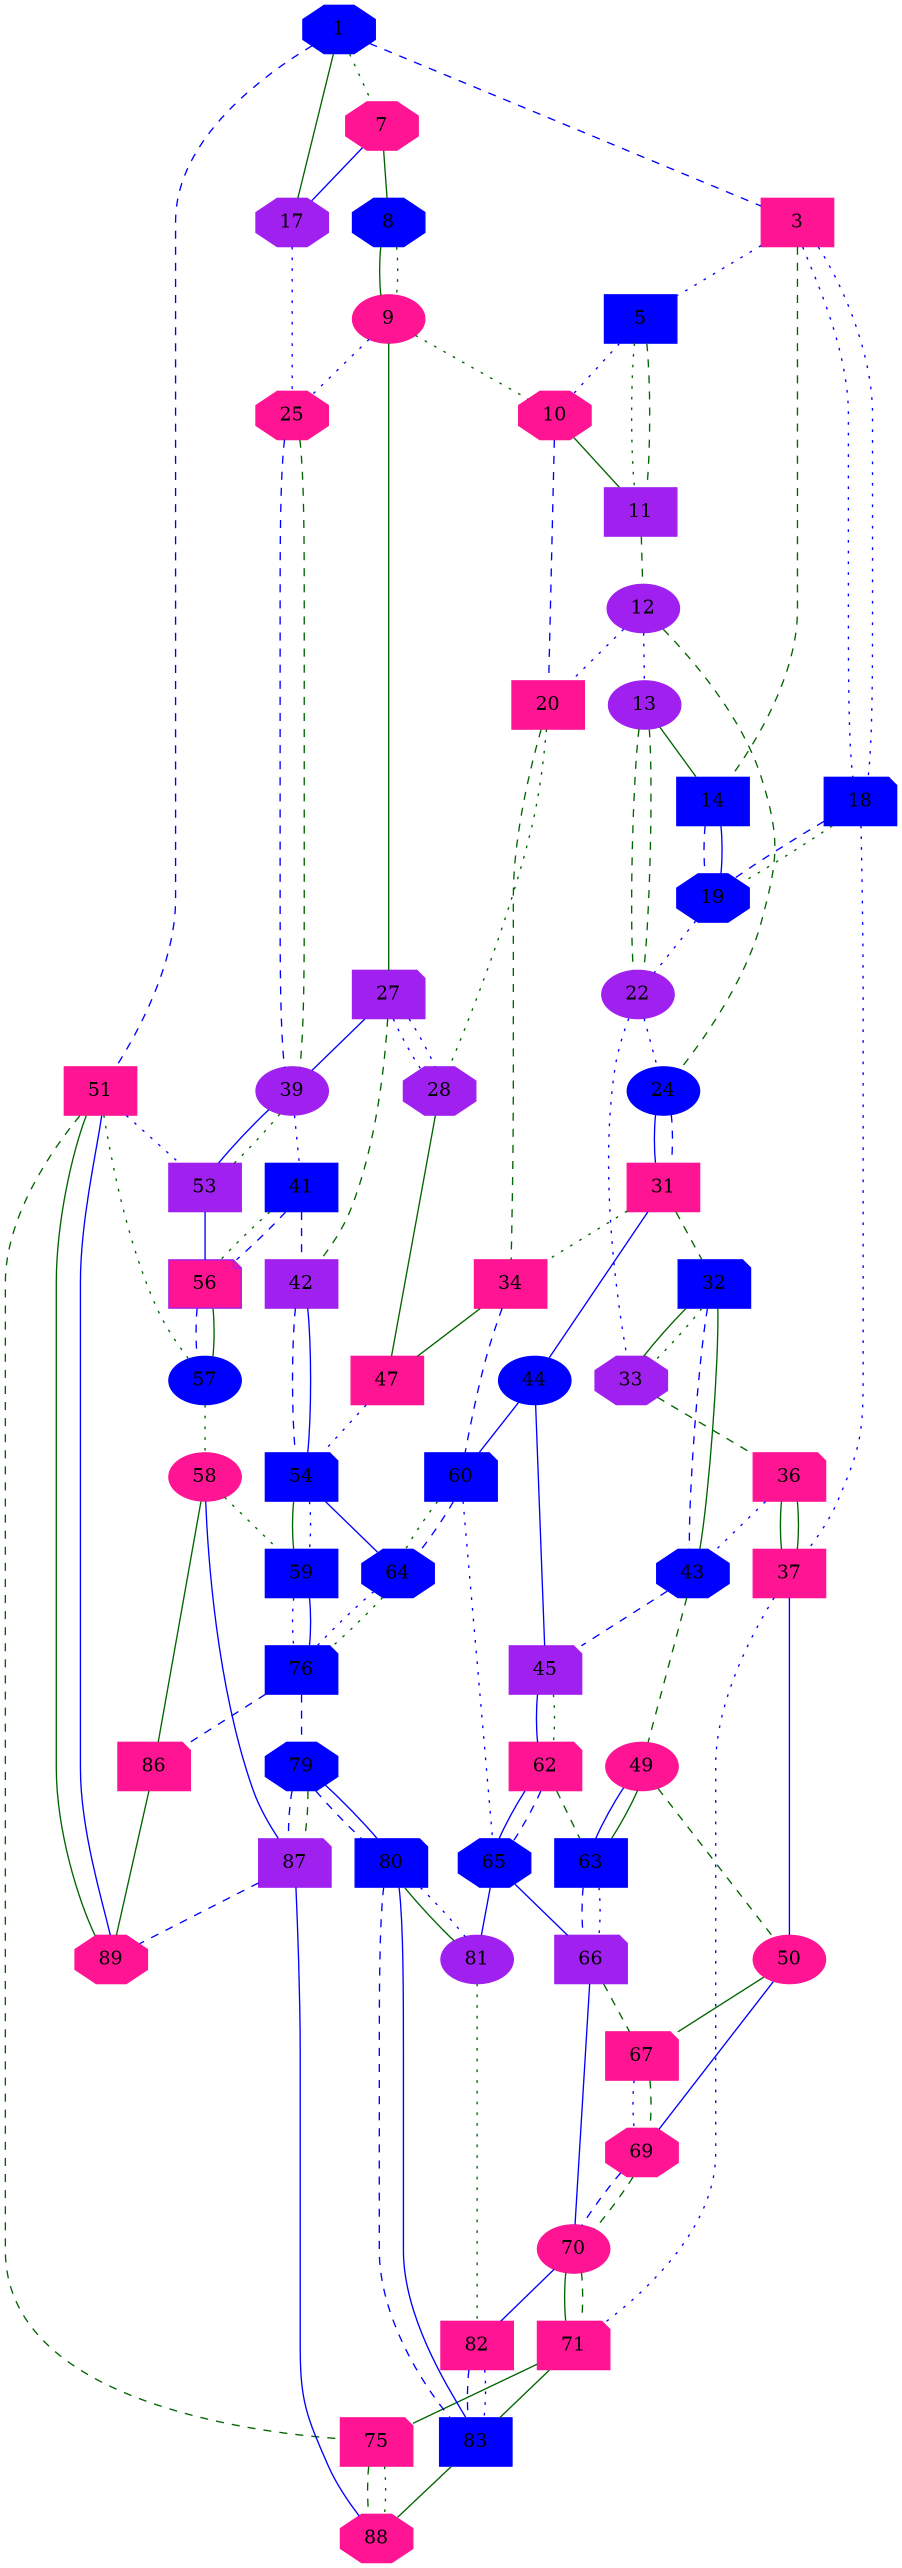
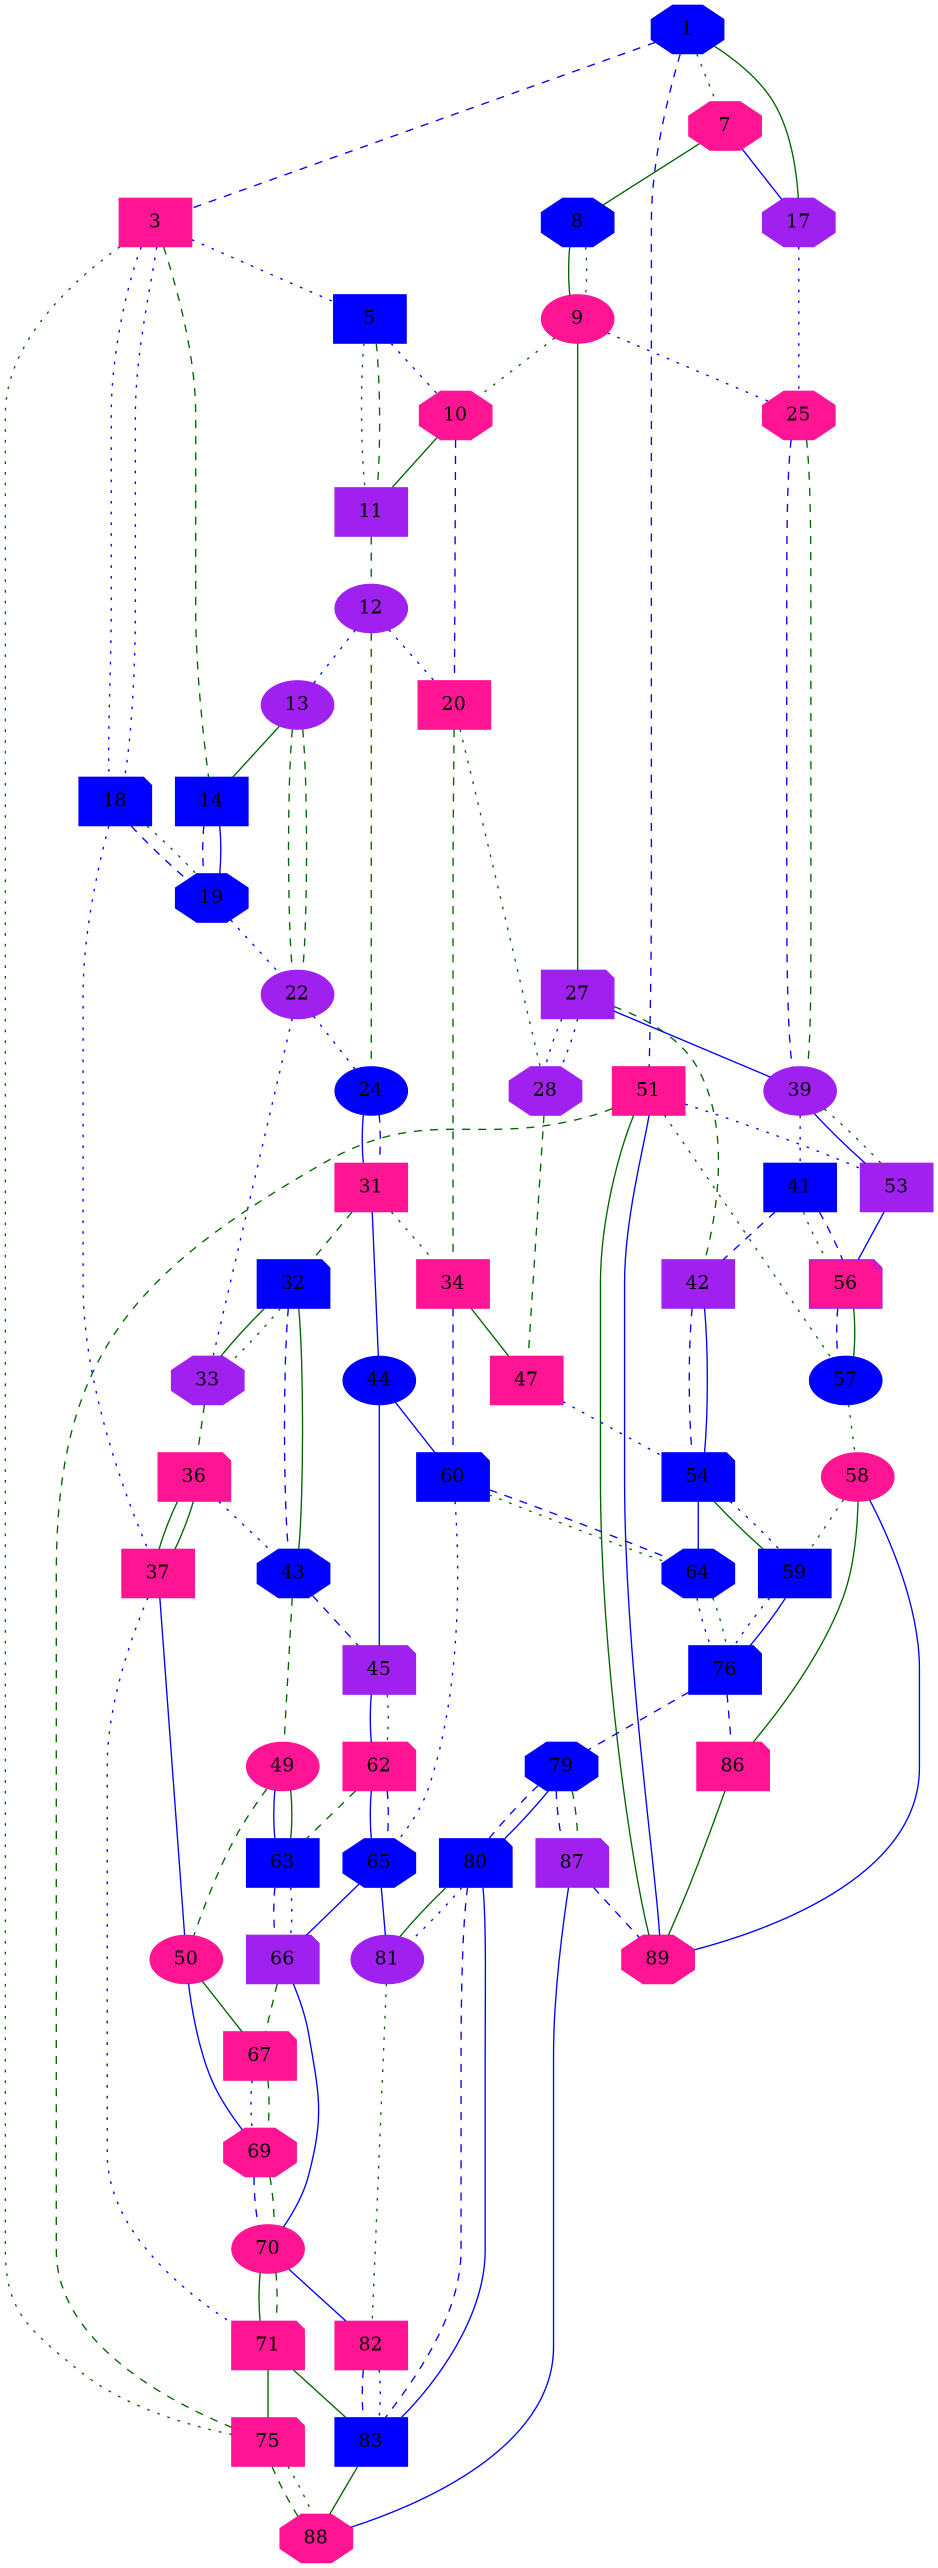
(413, 1236) -> (536, 1236)
none -> (5, 1385)
(224, 1674) -> (917, 1784)
